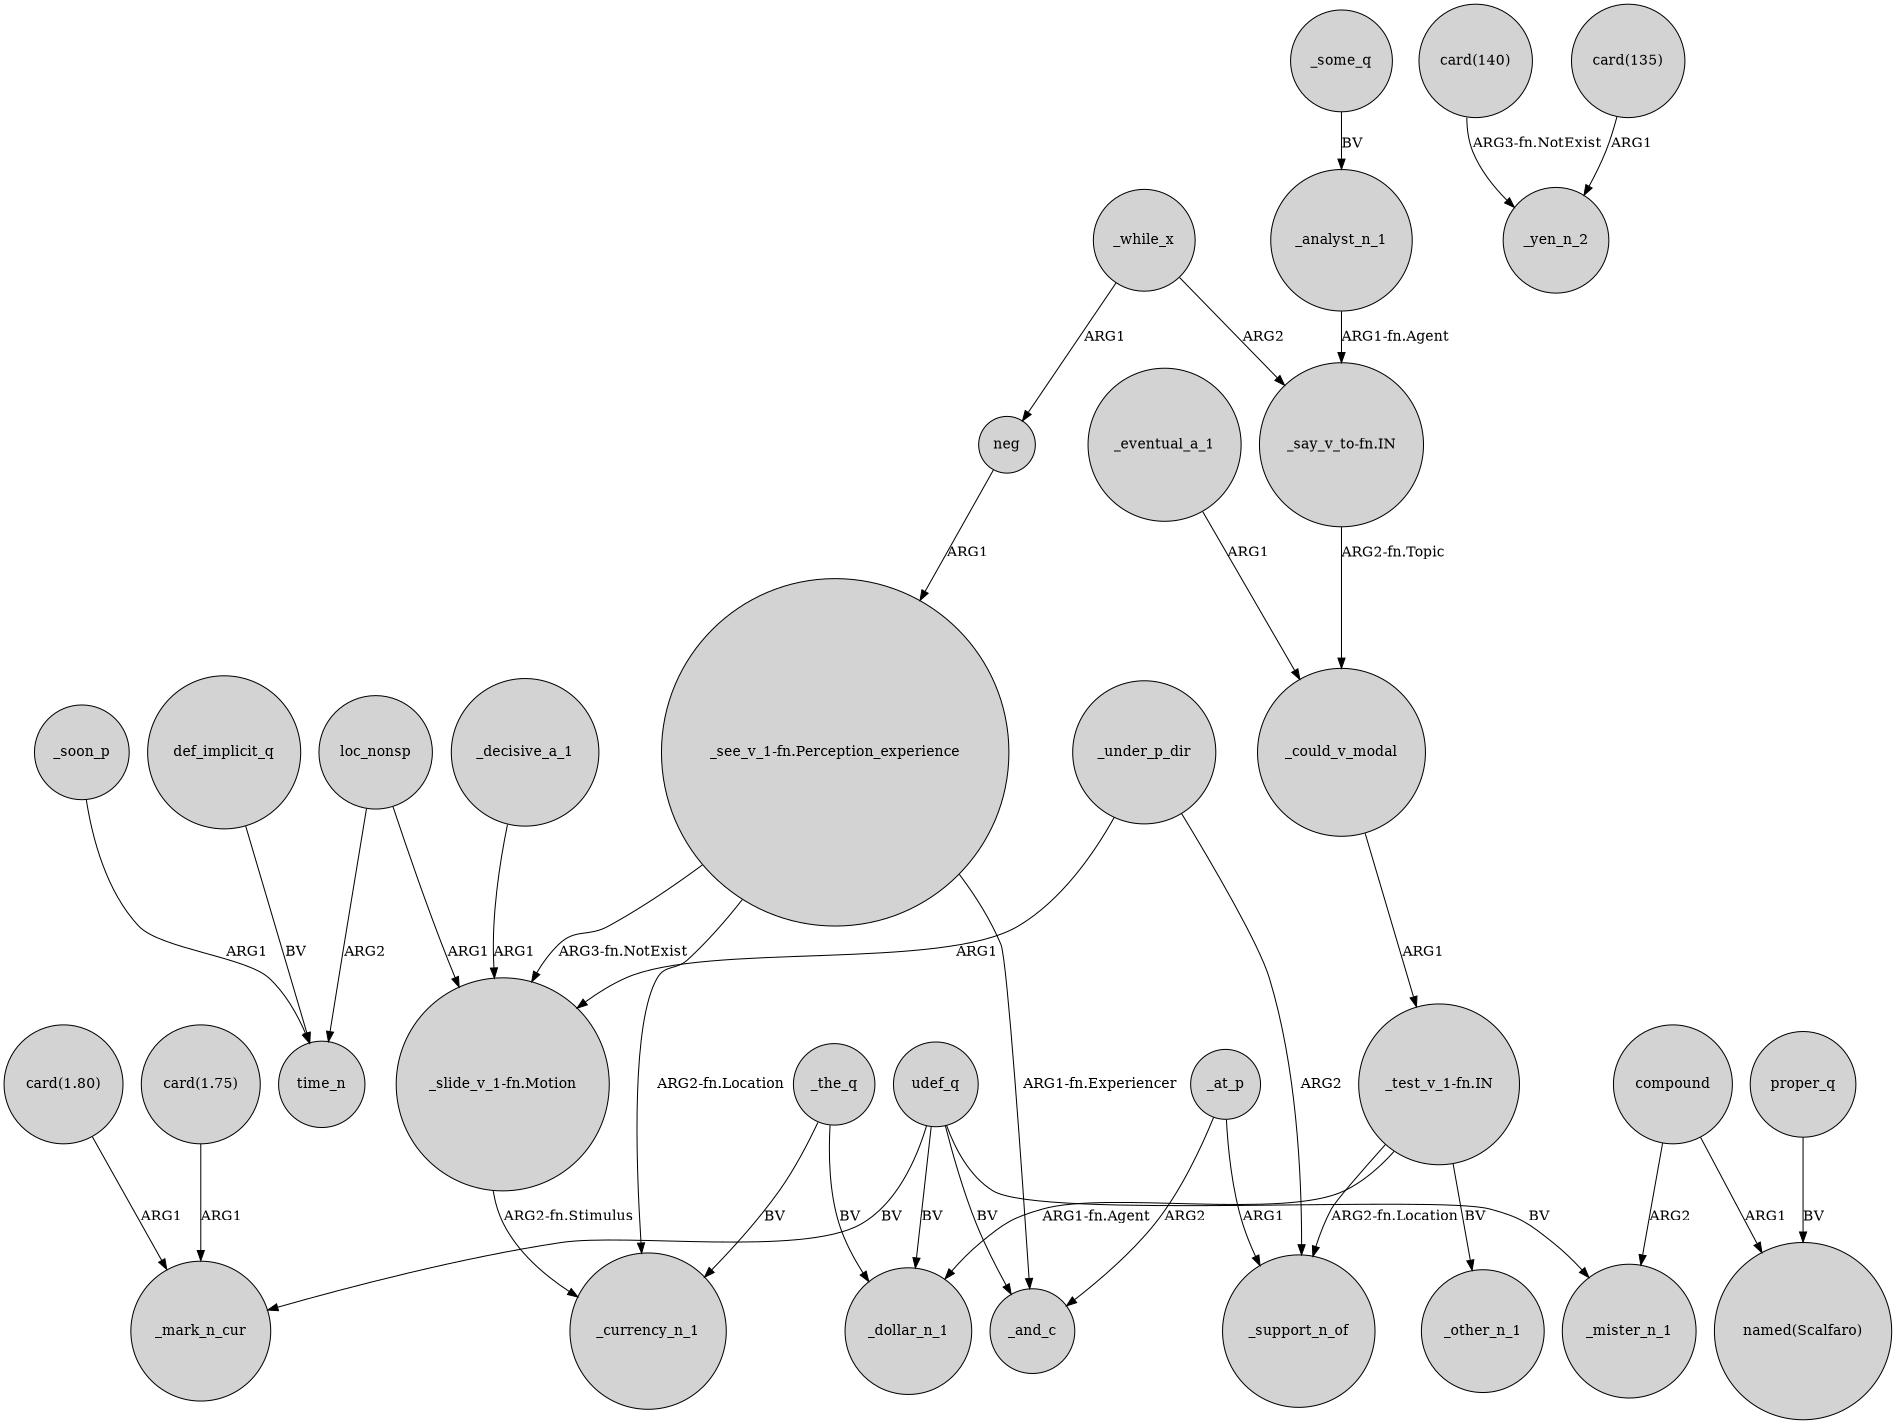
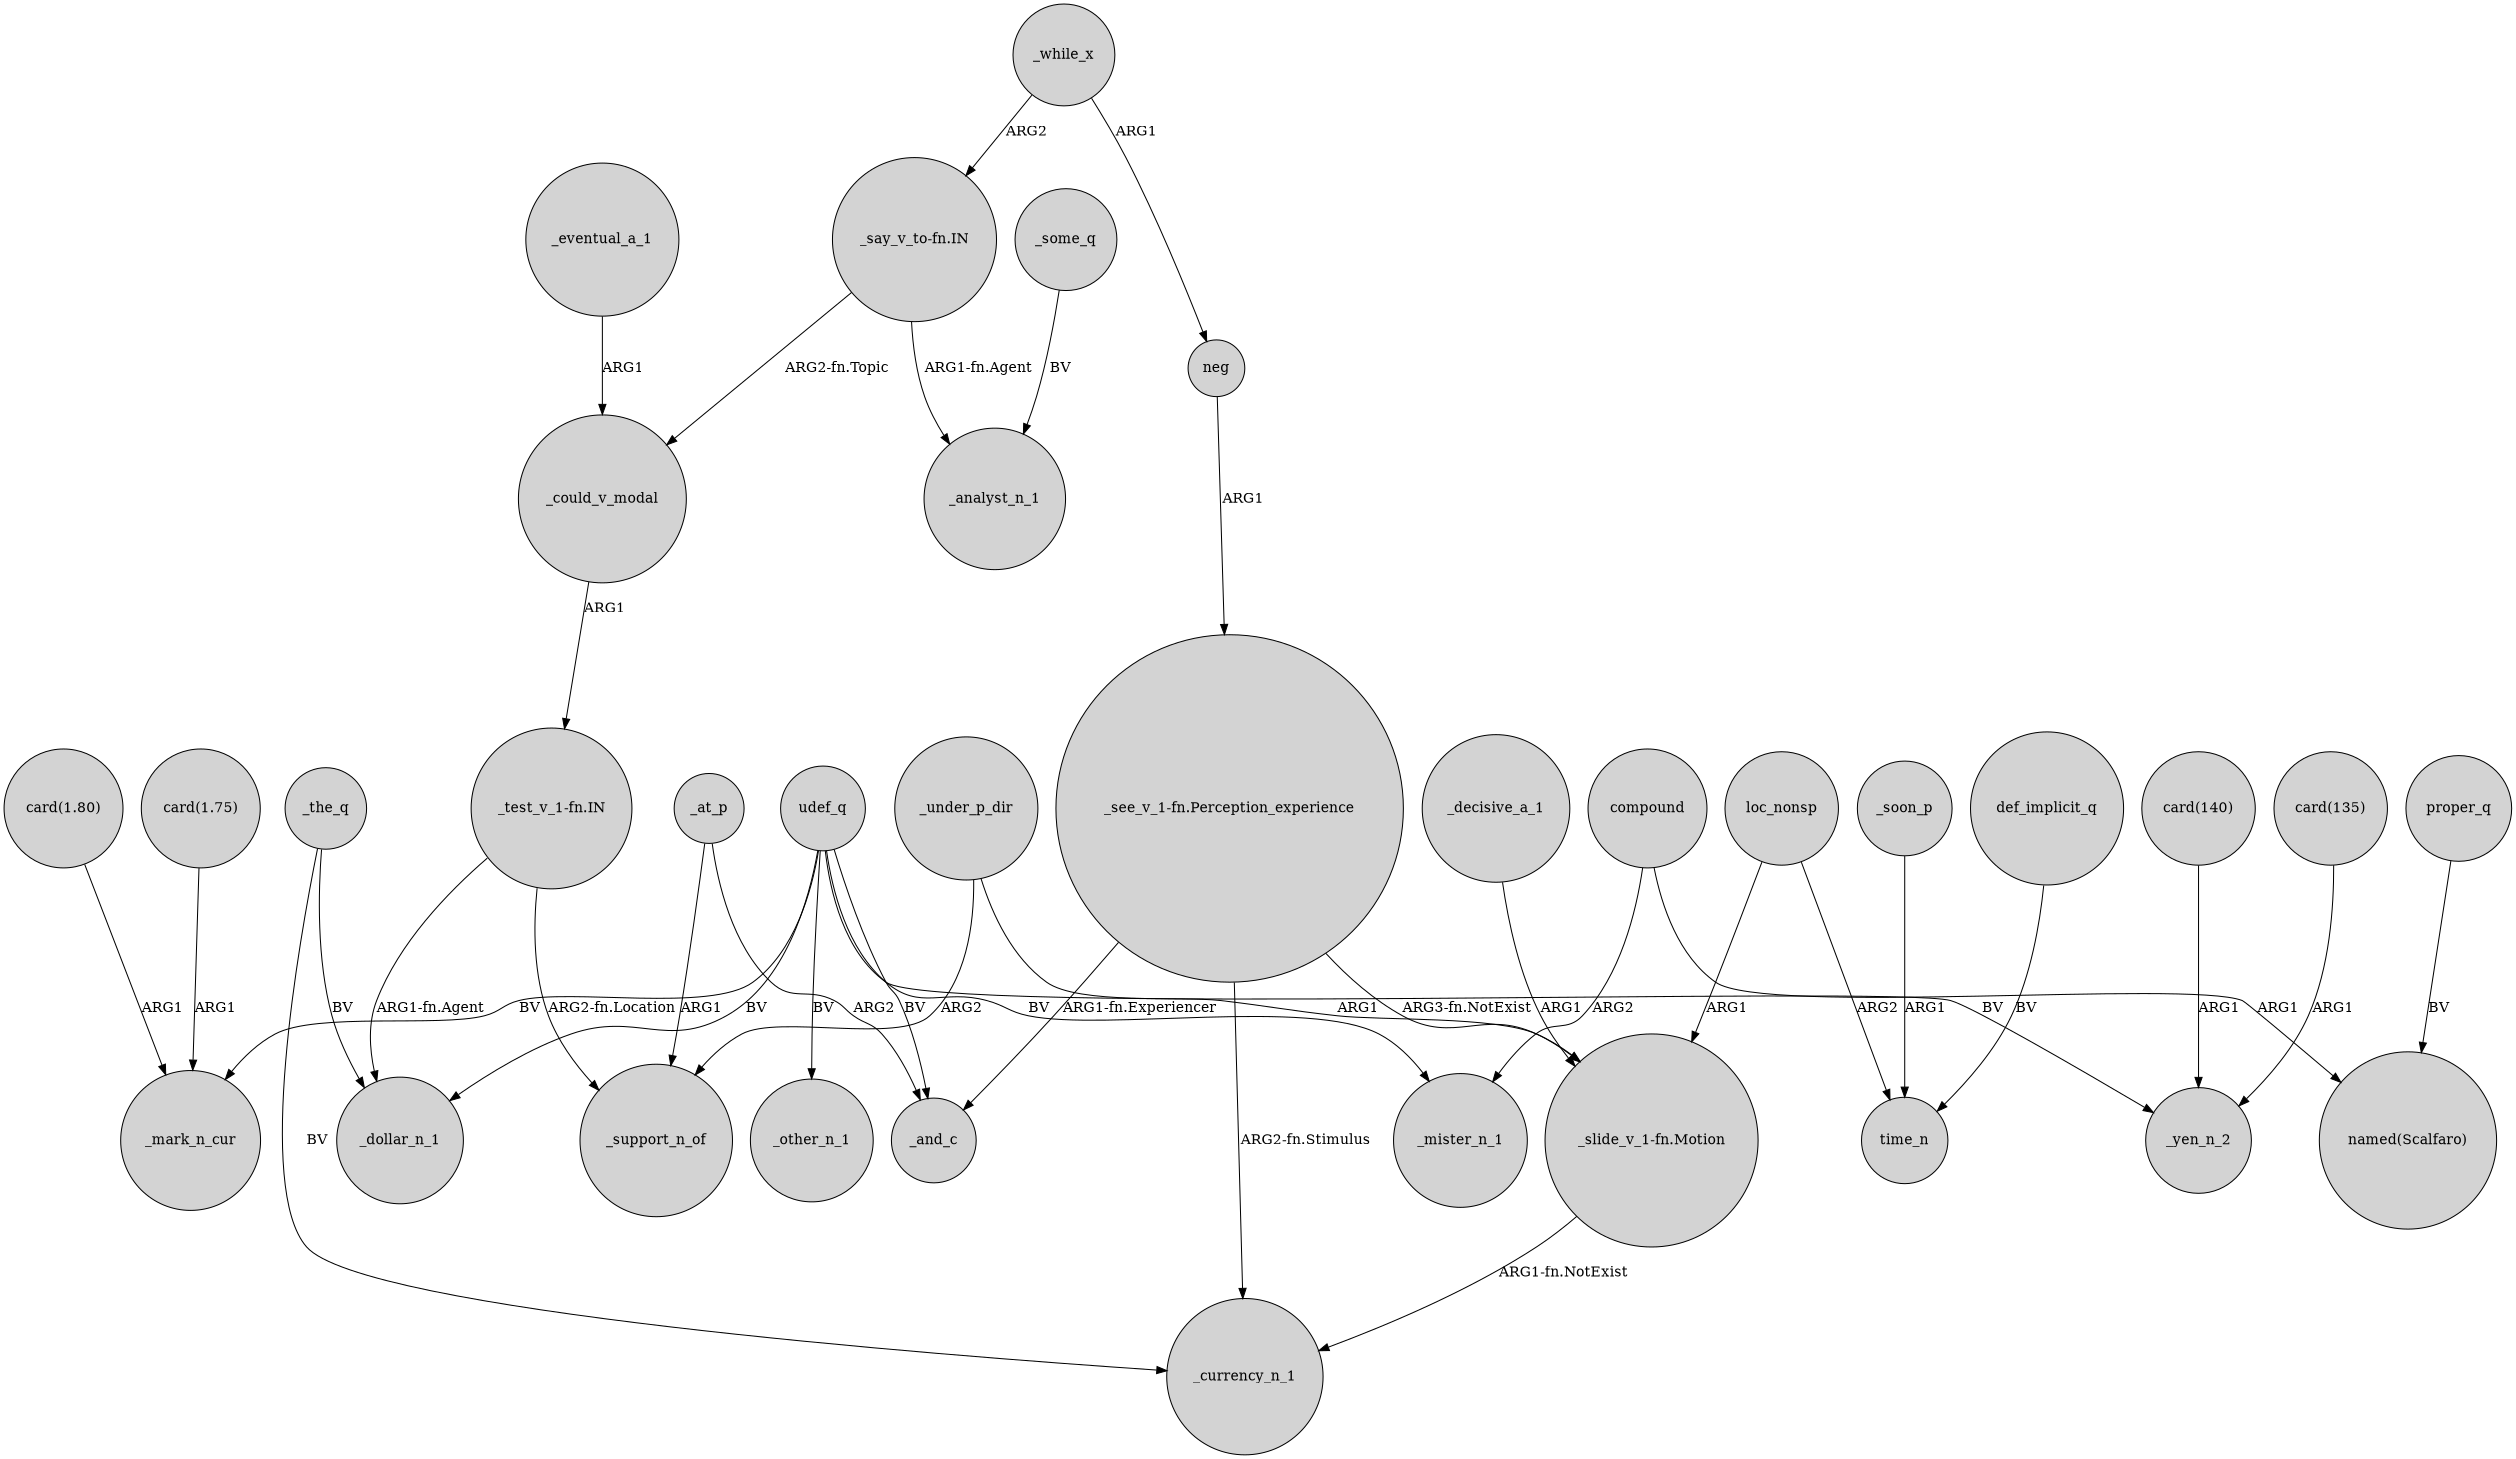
(1537, 144) -> (2219, 1008)
(1341, 332) -> (920, 381)
none -> (1454, 998)
(721, 1084) -> (1306, 1140)
(1462, 1214) -> (814, 960)
(569, 1217) -> (1564, 1273)
